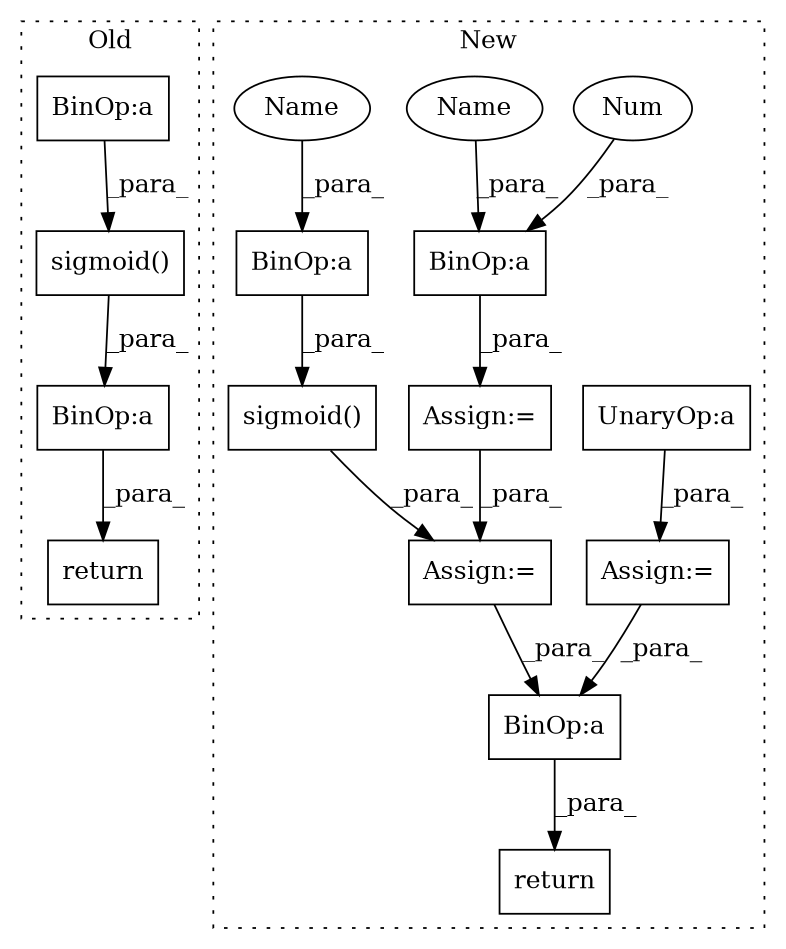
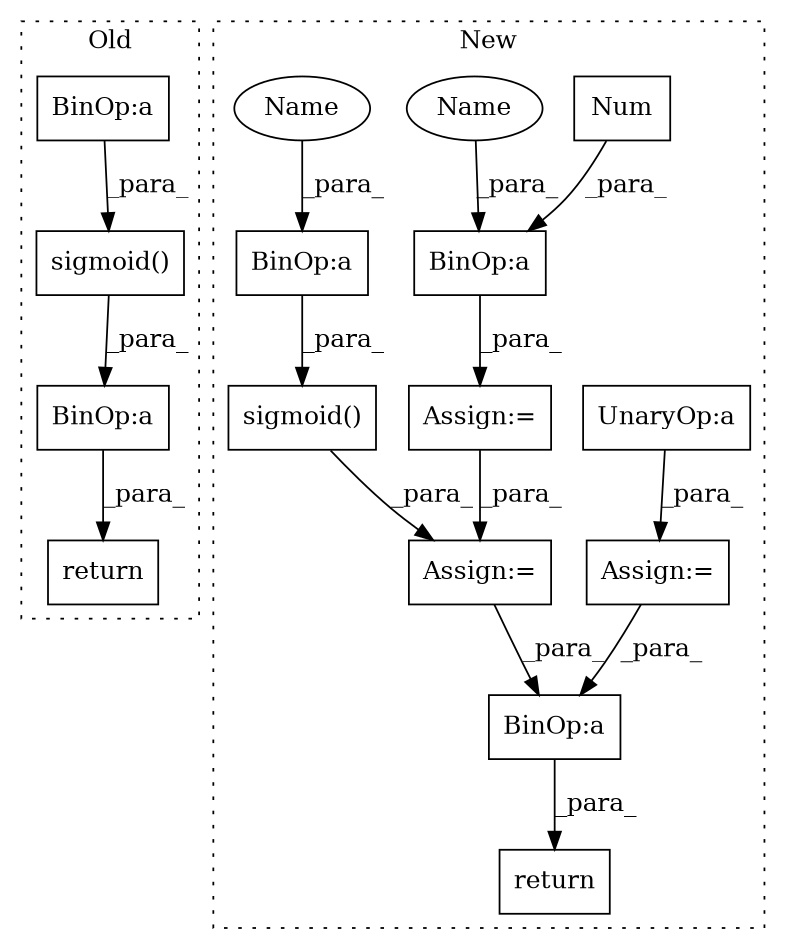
(633, 108) -> (622, 108)
